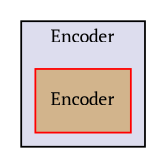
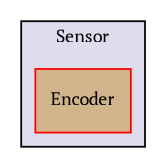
(83, 38) -> (83, 38)
